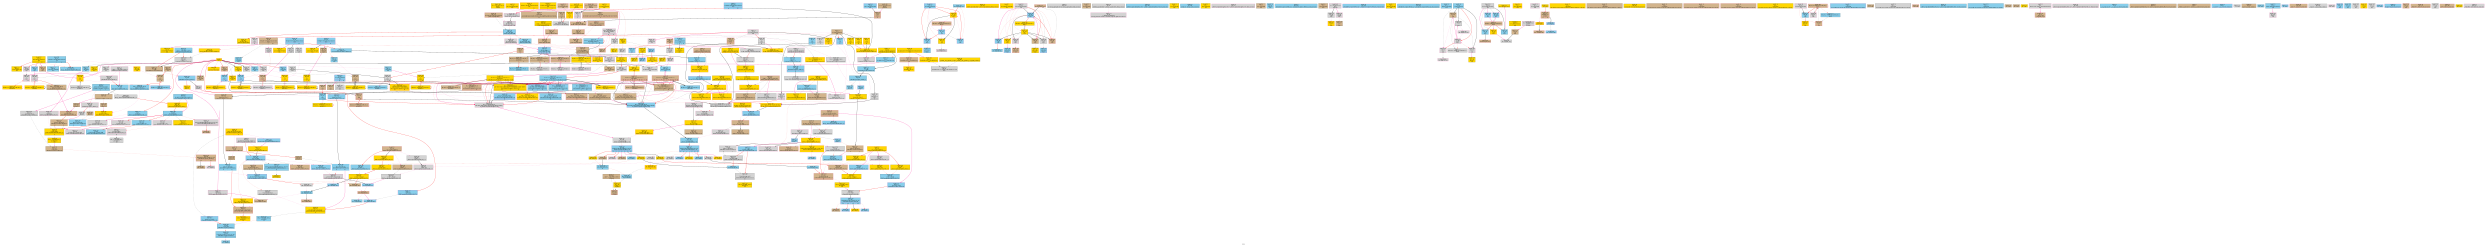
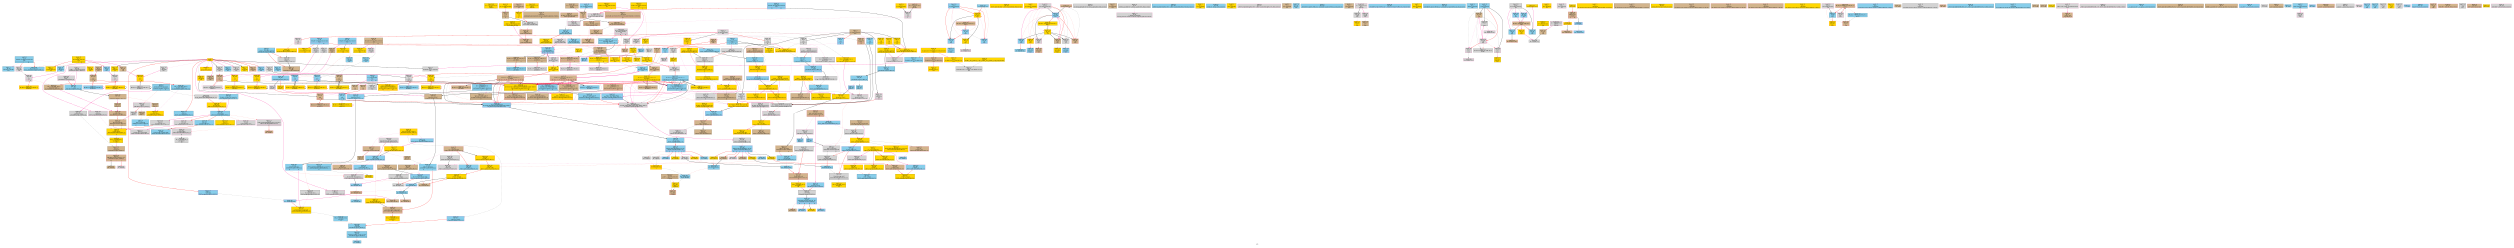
(768, 149) -> none
